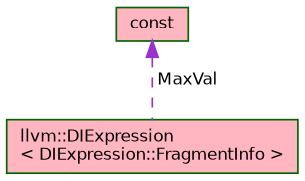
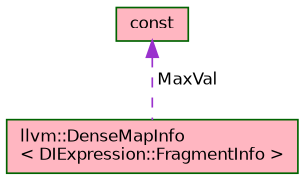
(152, 146) -> (152, 146)
